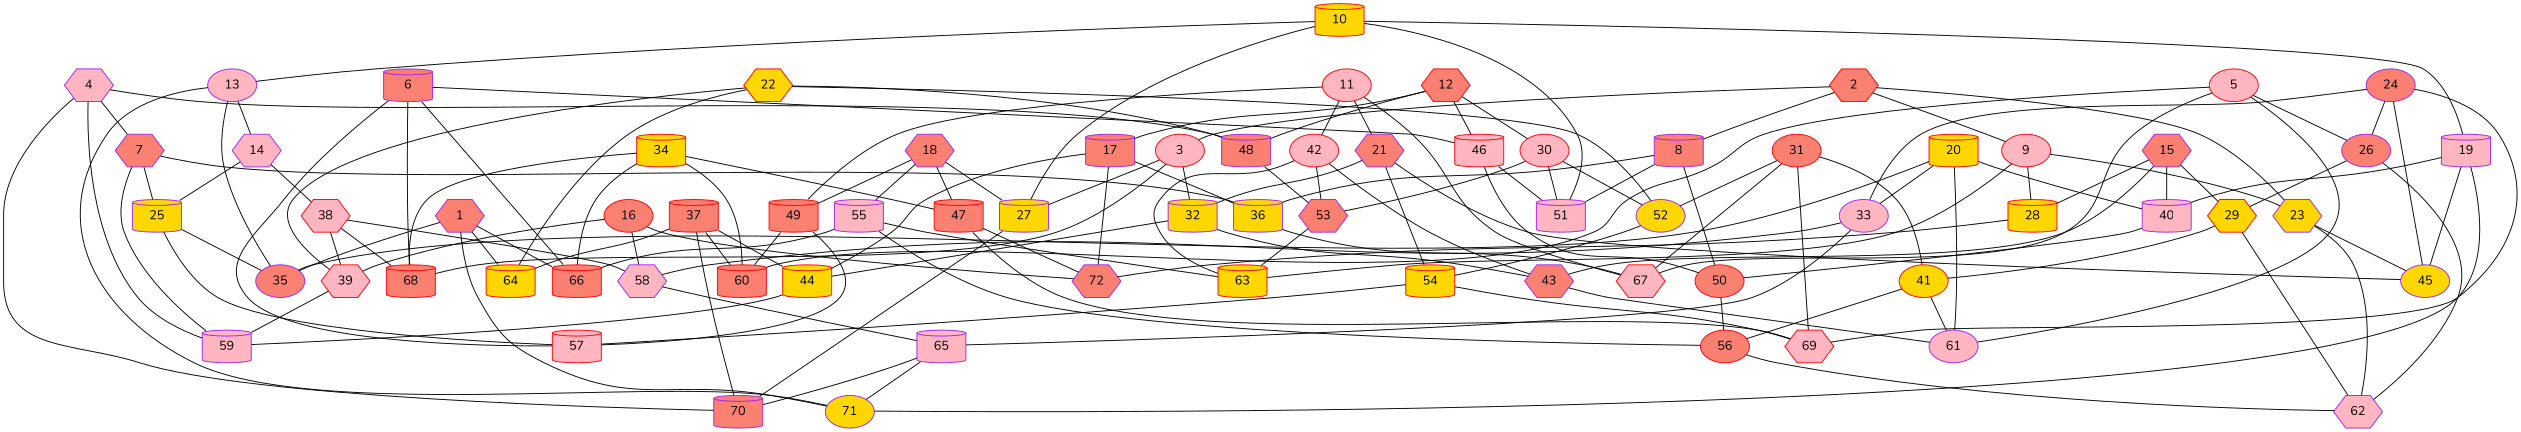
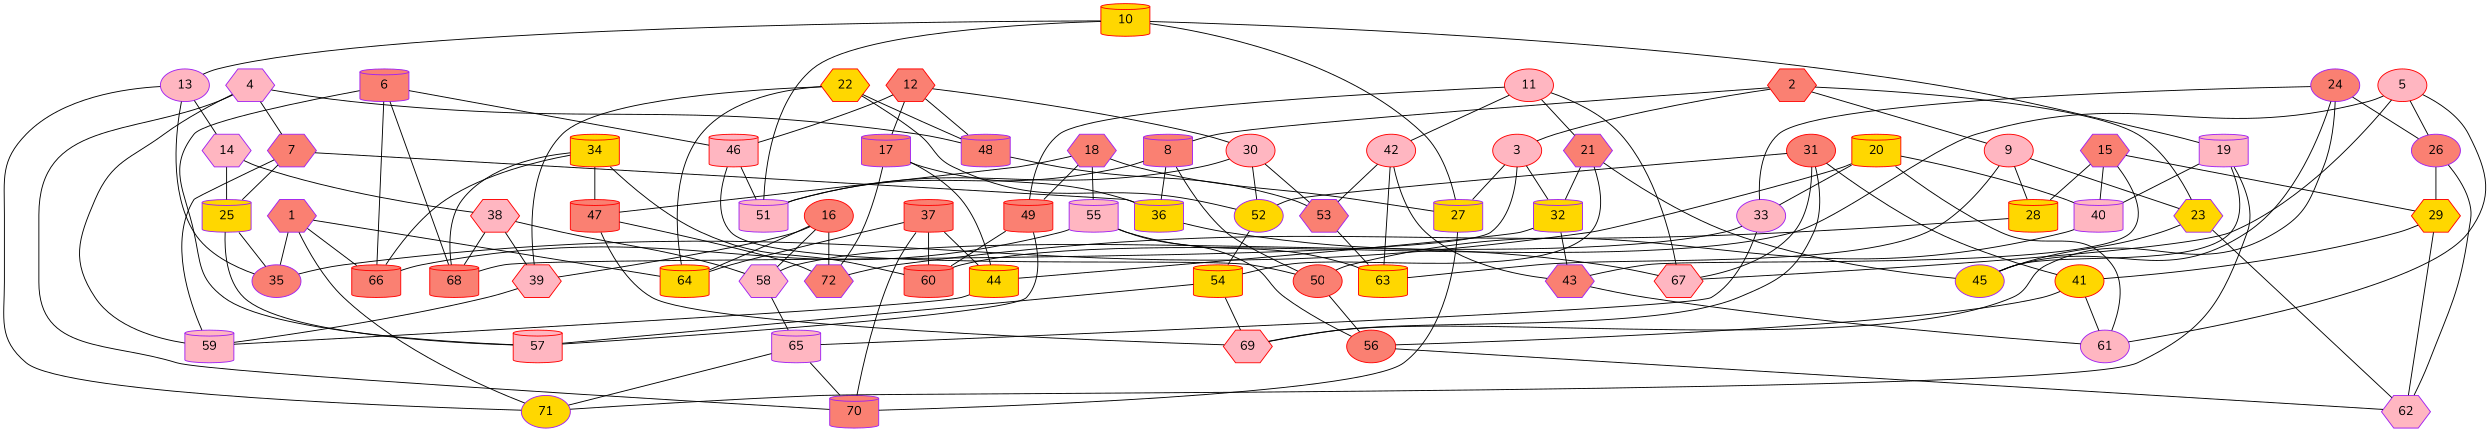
none -> (760, 248)
